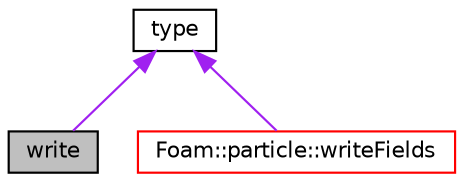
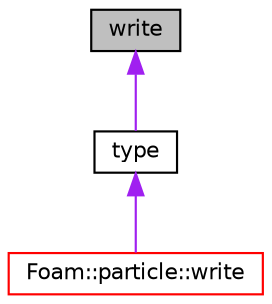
(106, 99) -> (136, 103)
(297, 152) -> (136, 274)
